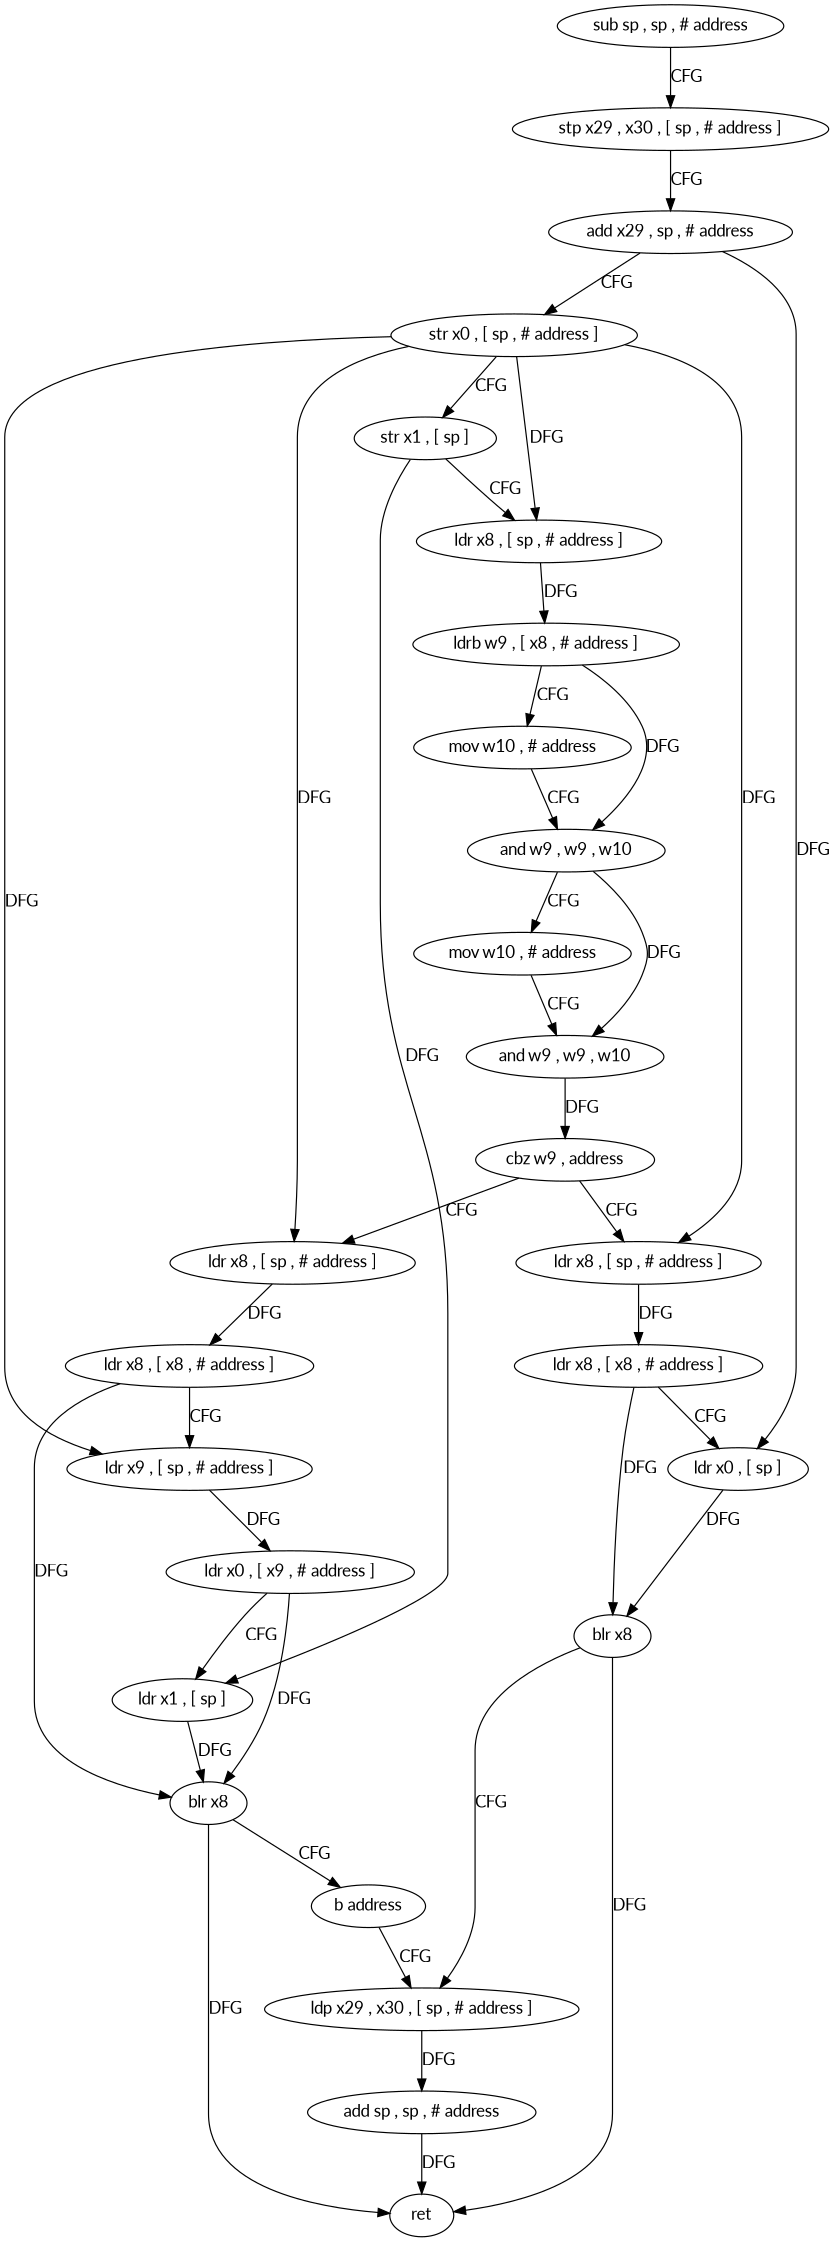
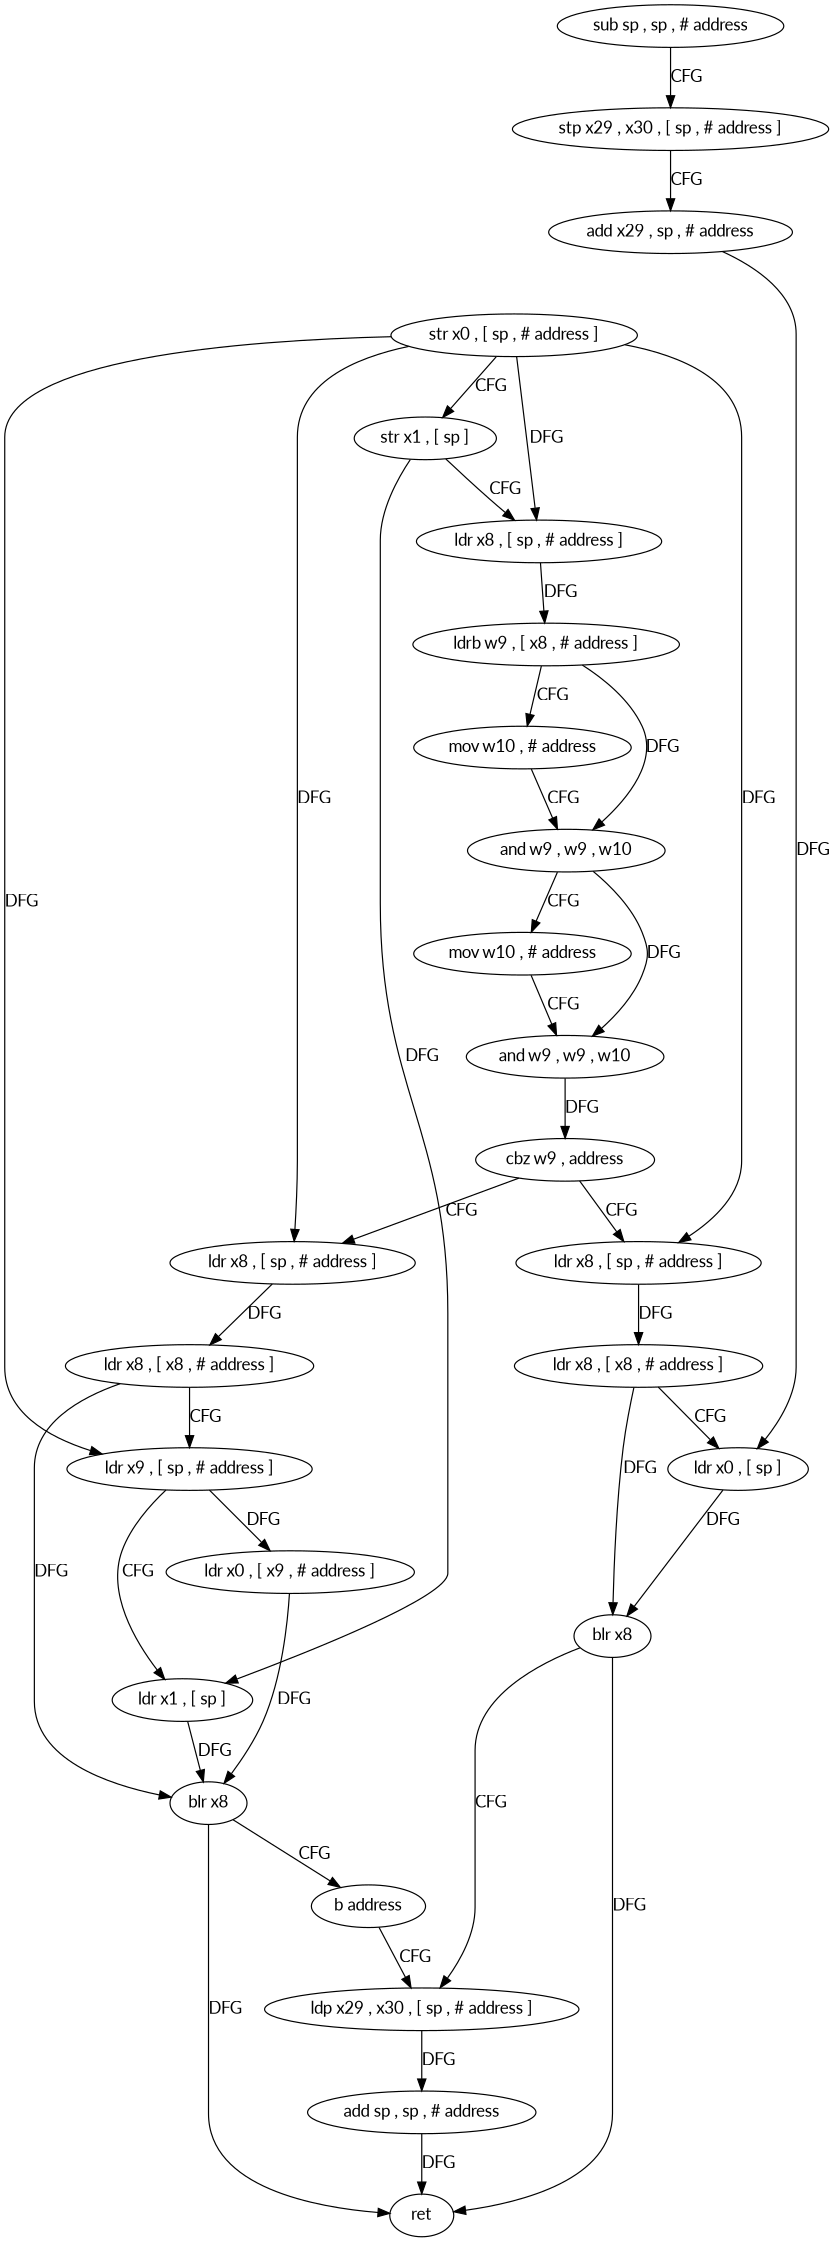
(597, 280) -> none
(233, 1629) -> (118, 1577)
